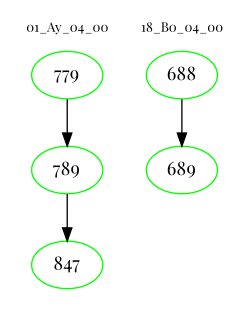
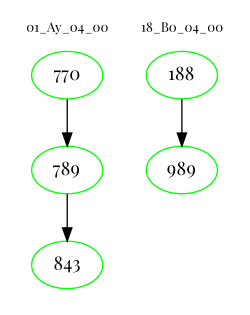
(67, 75) -> (67, 75)
(182, 75) -> (182, 75)
(182, 170) -> (182, 170)
(67, 265) -> (67, 265)
